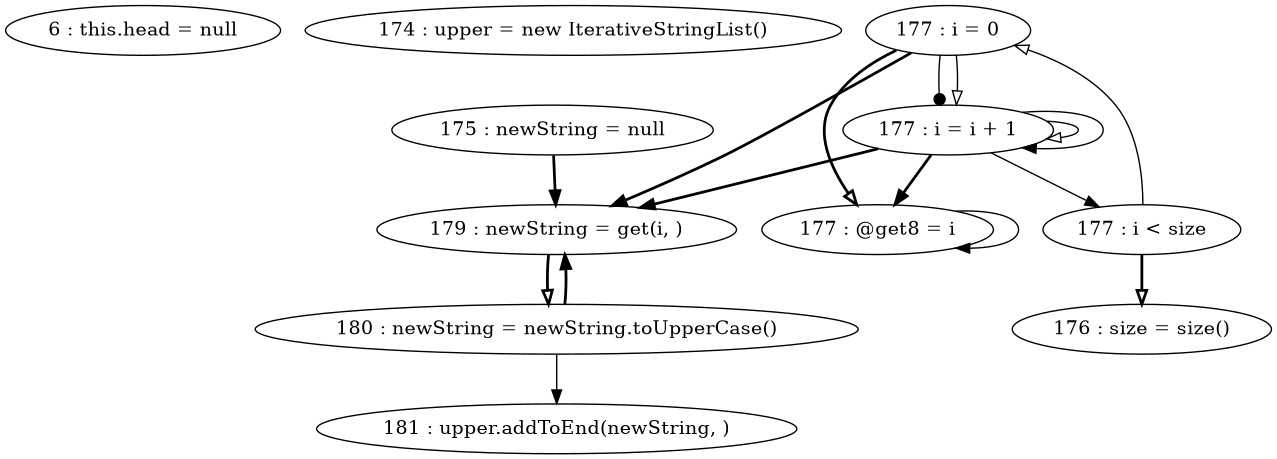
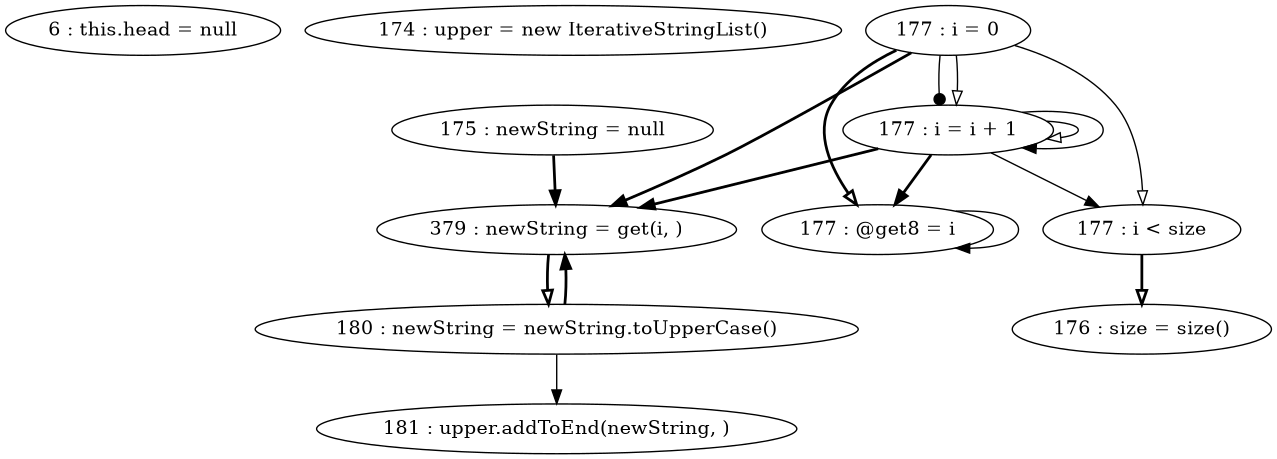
(1116, 105) -> (1106, 95)
(557, 230) -> (557, 230)
